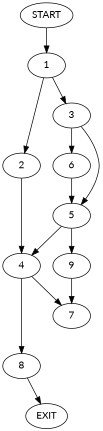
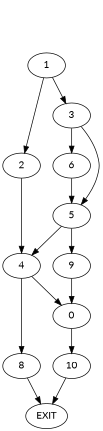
(47, 15) -> none
(72, 316) -> (72, 316)
none -> (72, 366)
